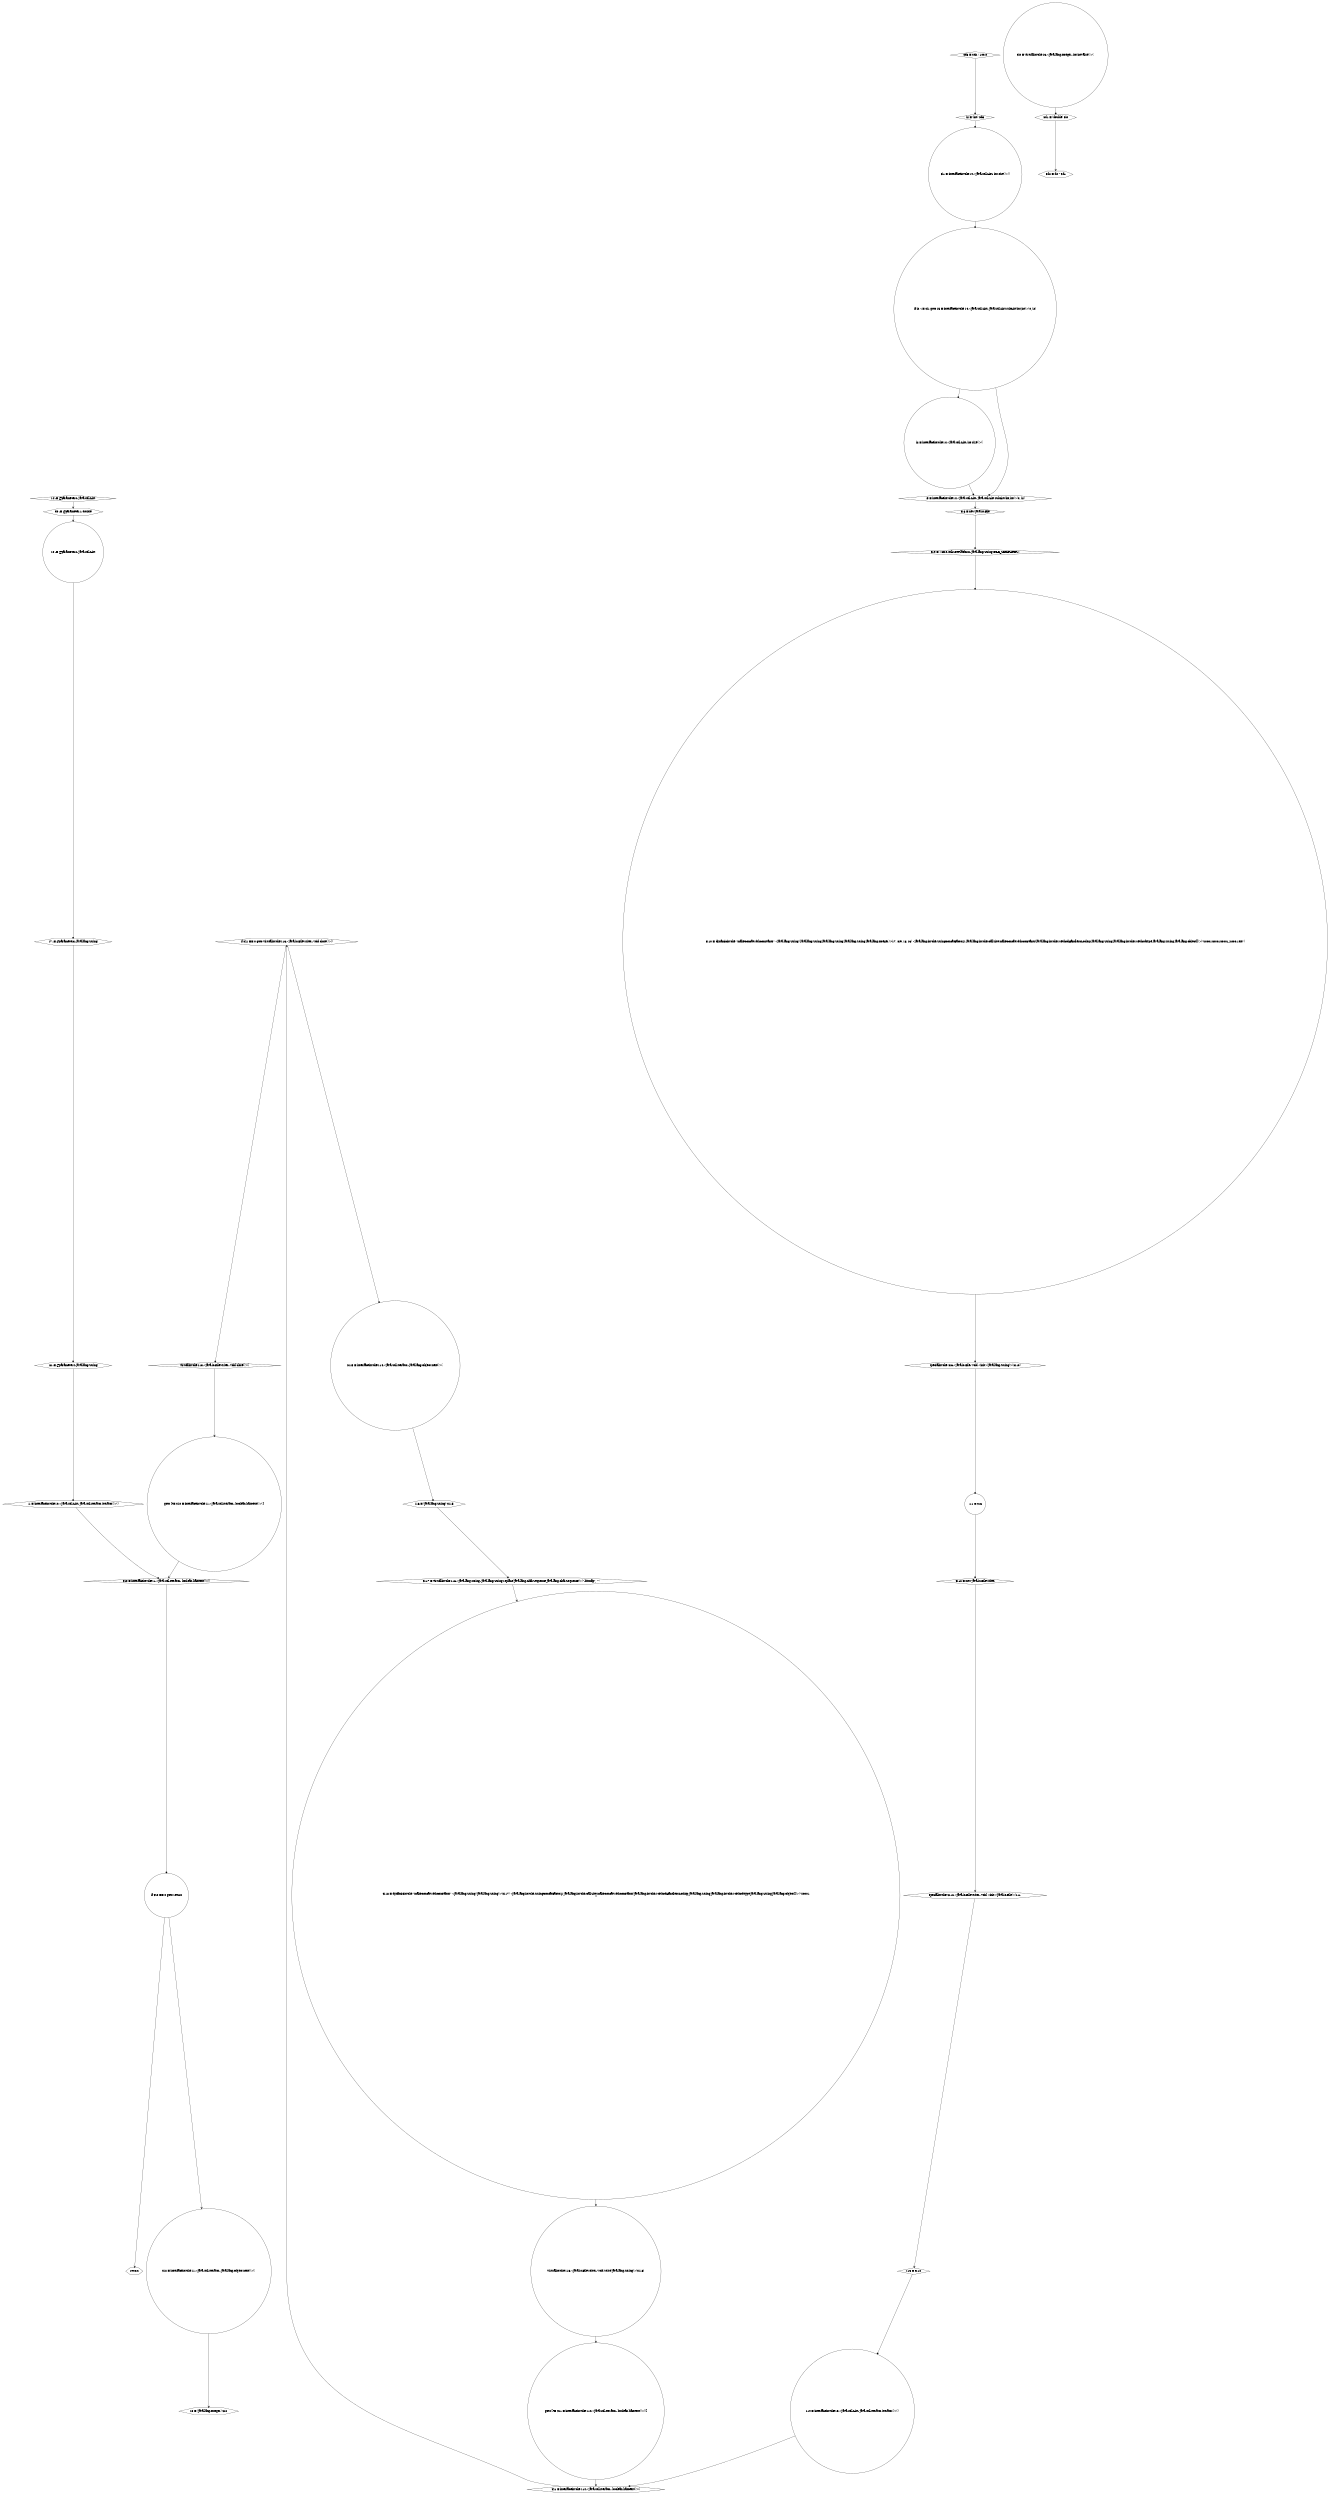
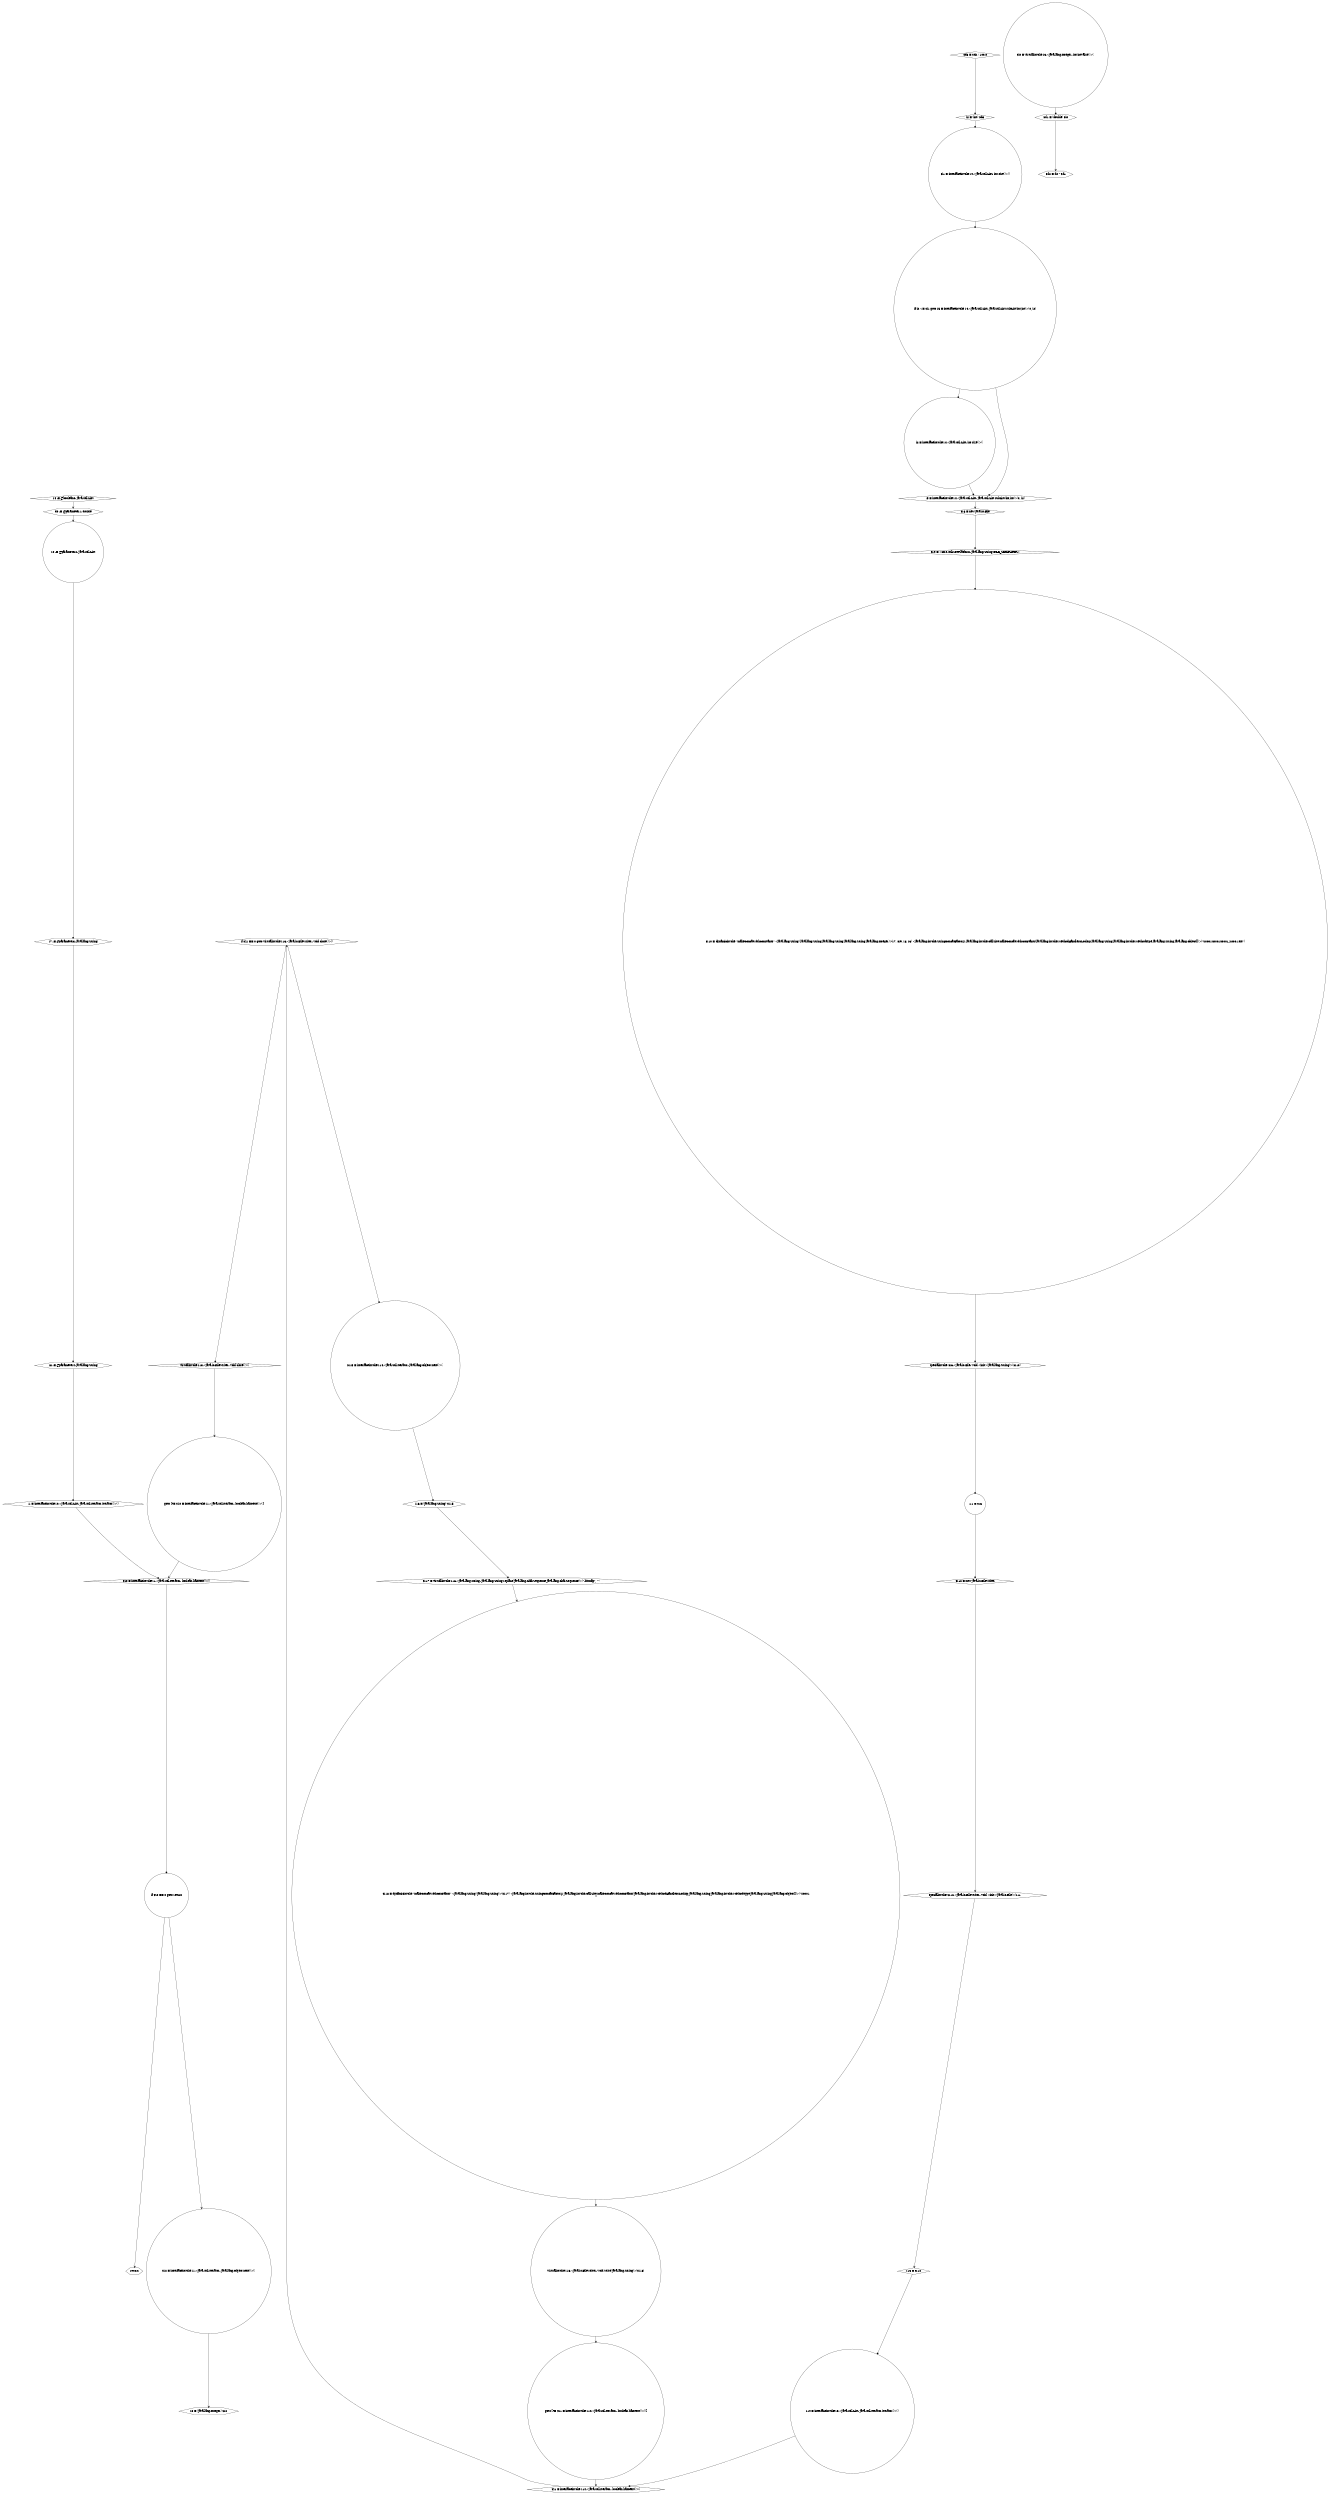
(73, 499) -> (73, 499)
